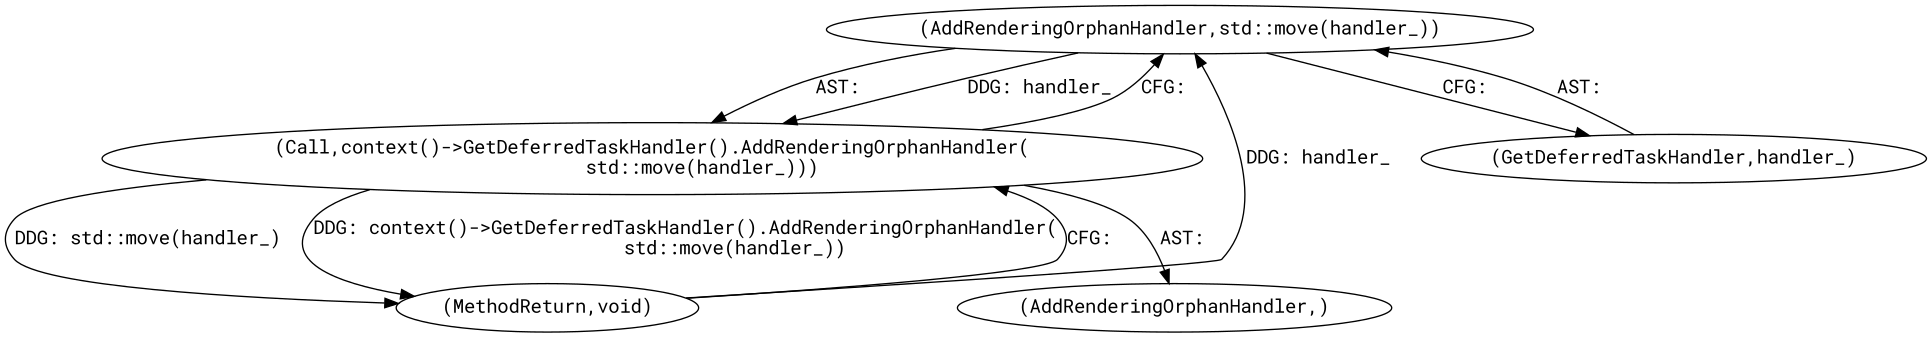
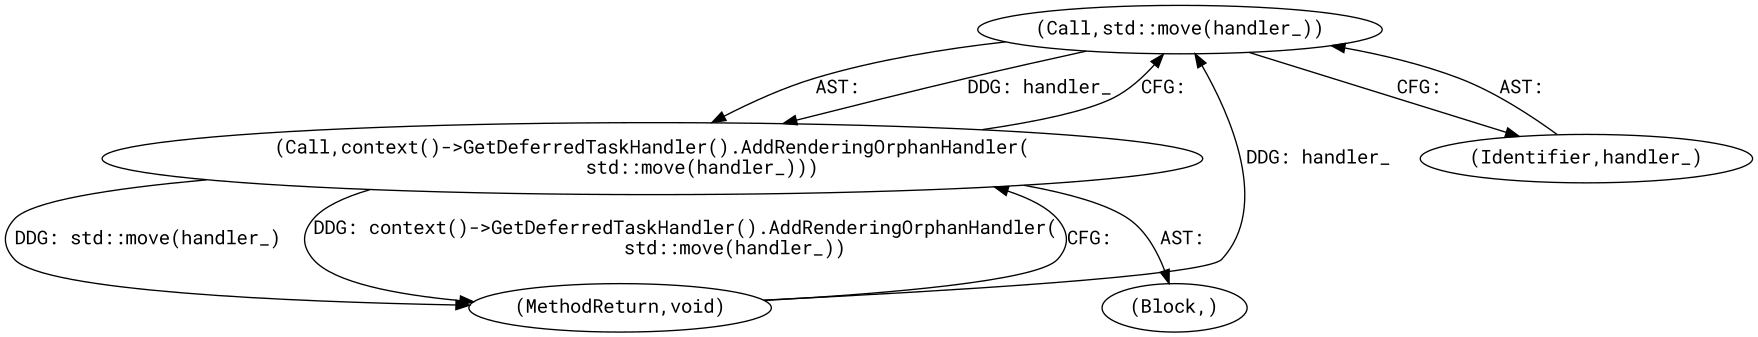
(1180, 30) -> (1180, 30)
(1674, 159) -> (1586, 159)
(1175, 308) -> (1175, 308)
